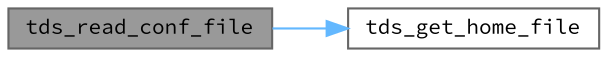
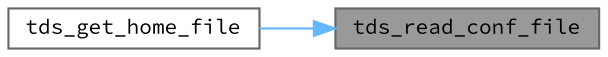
(299, 28) -> (287, 28)
